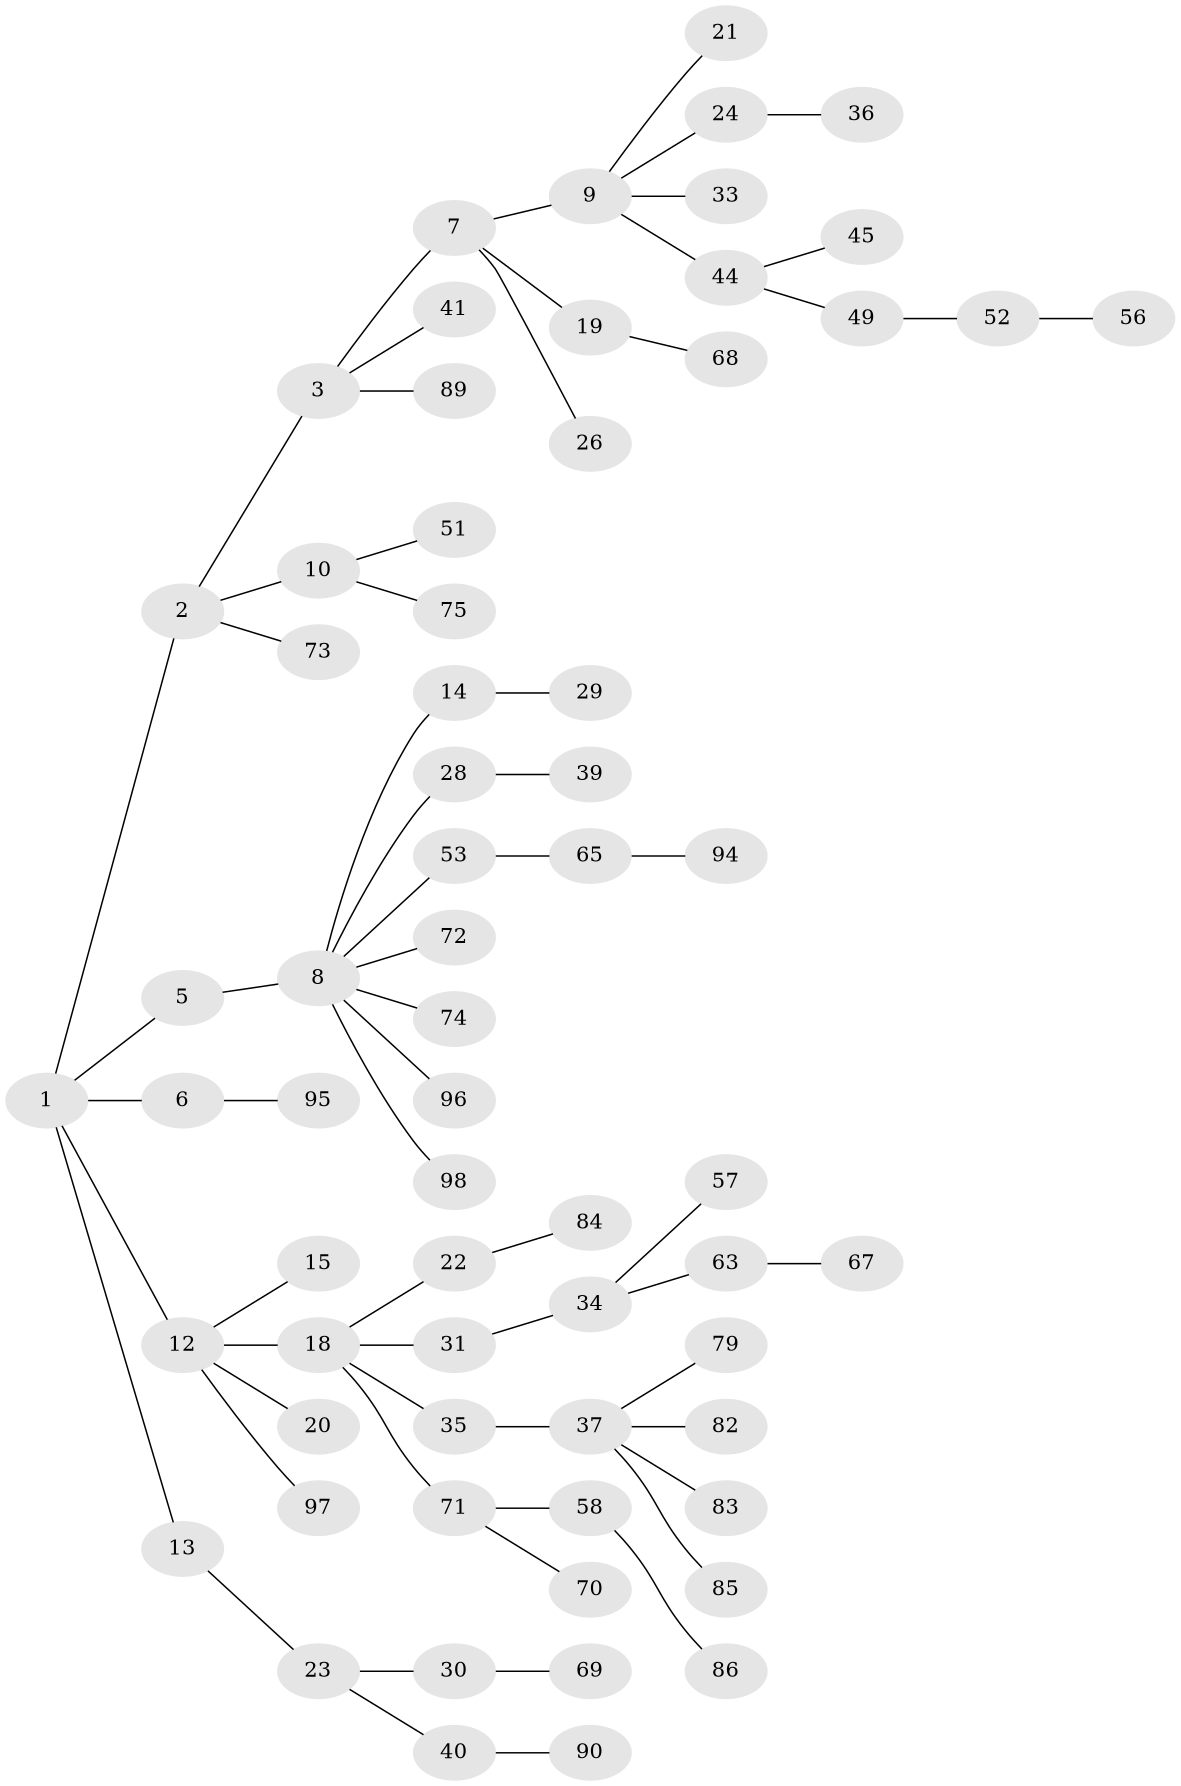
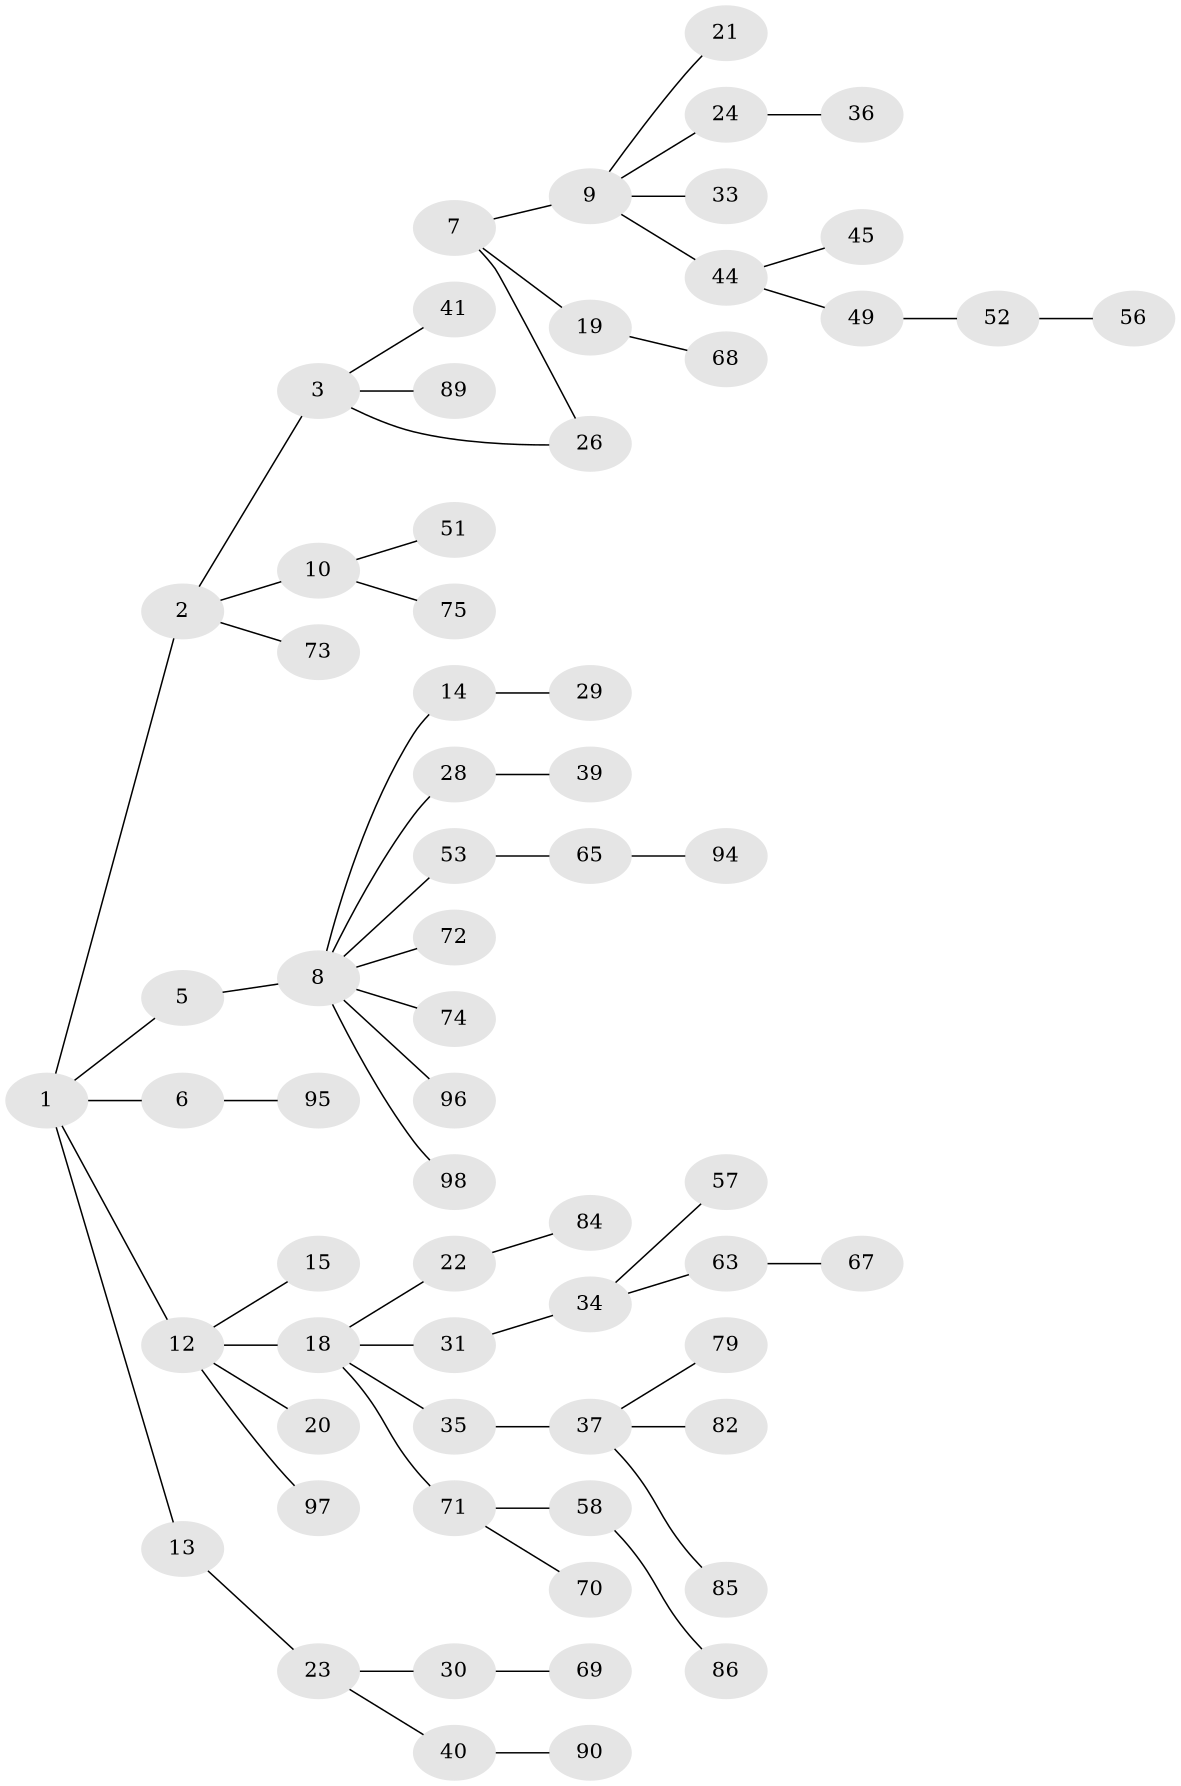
(382, 307) -> (448, 438)
(726, 1508) -> none
